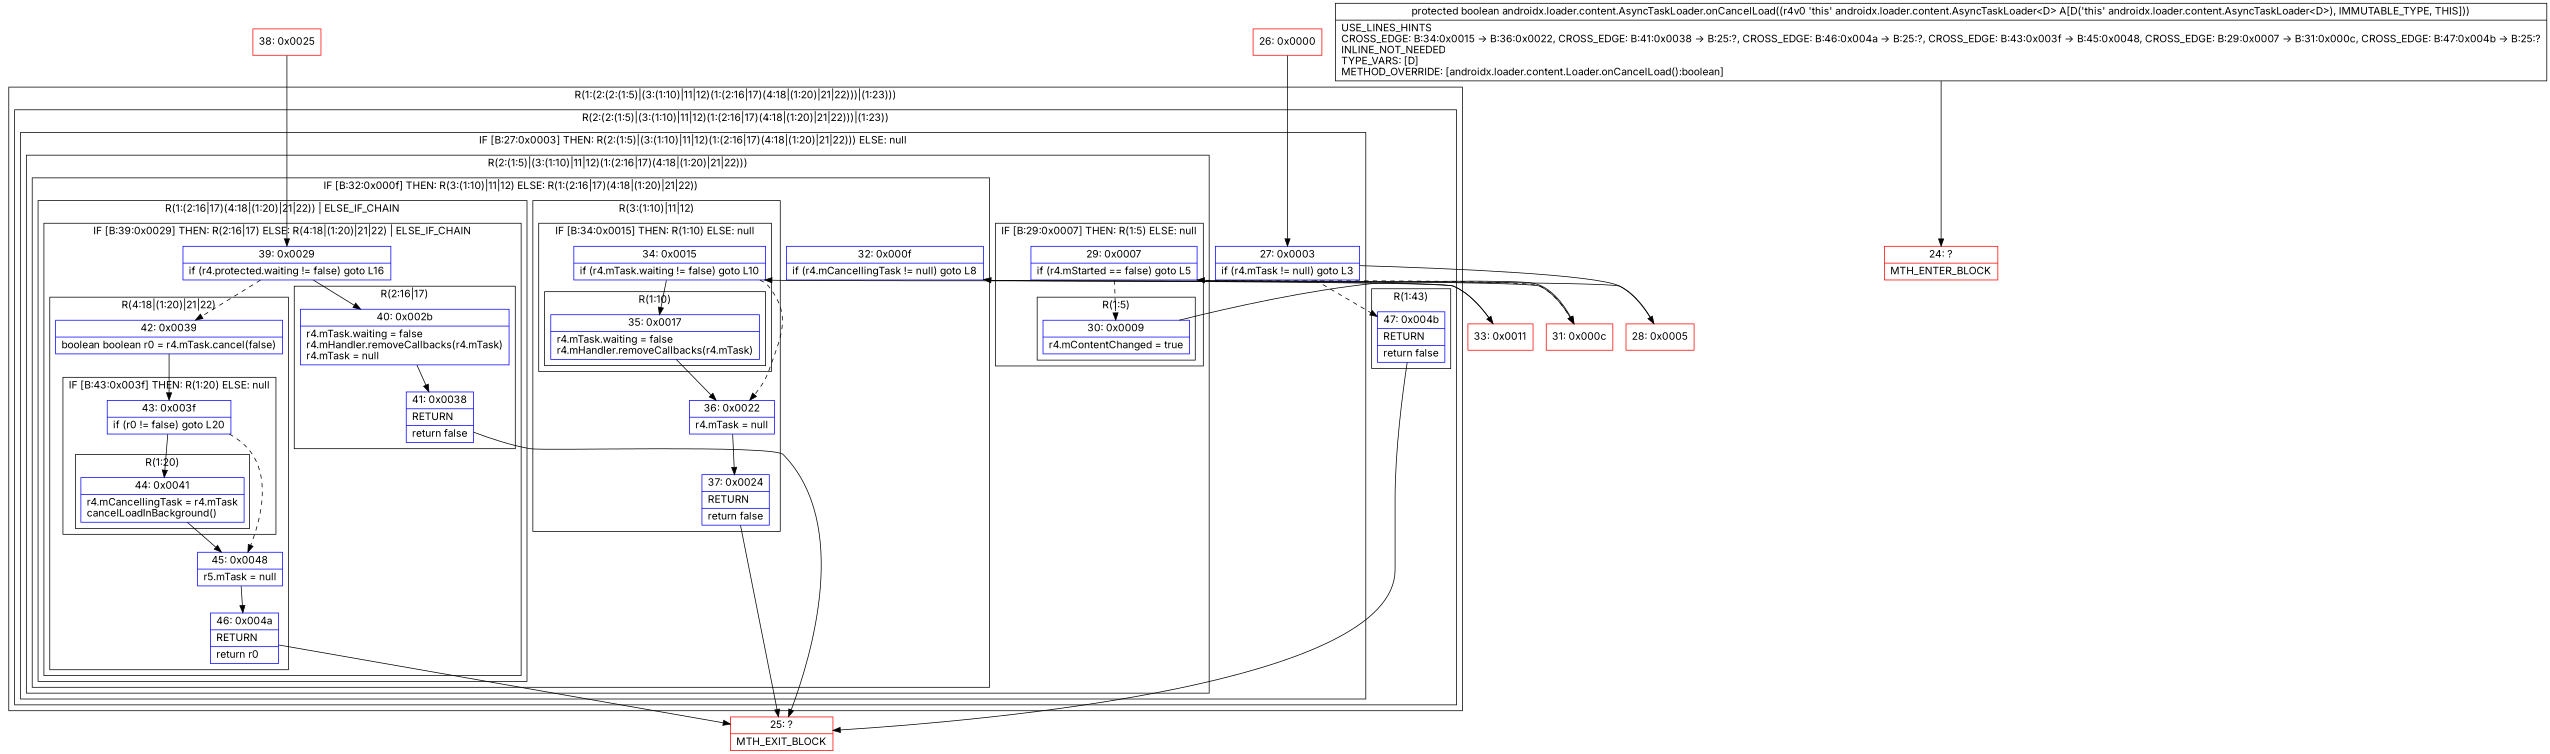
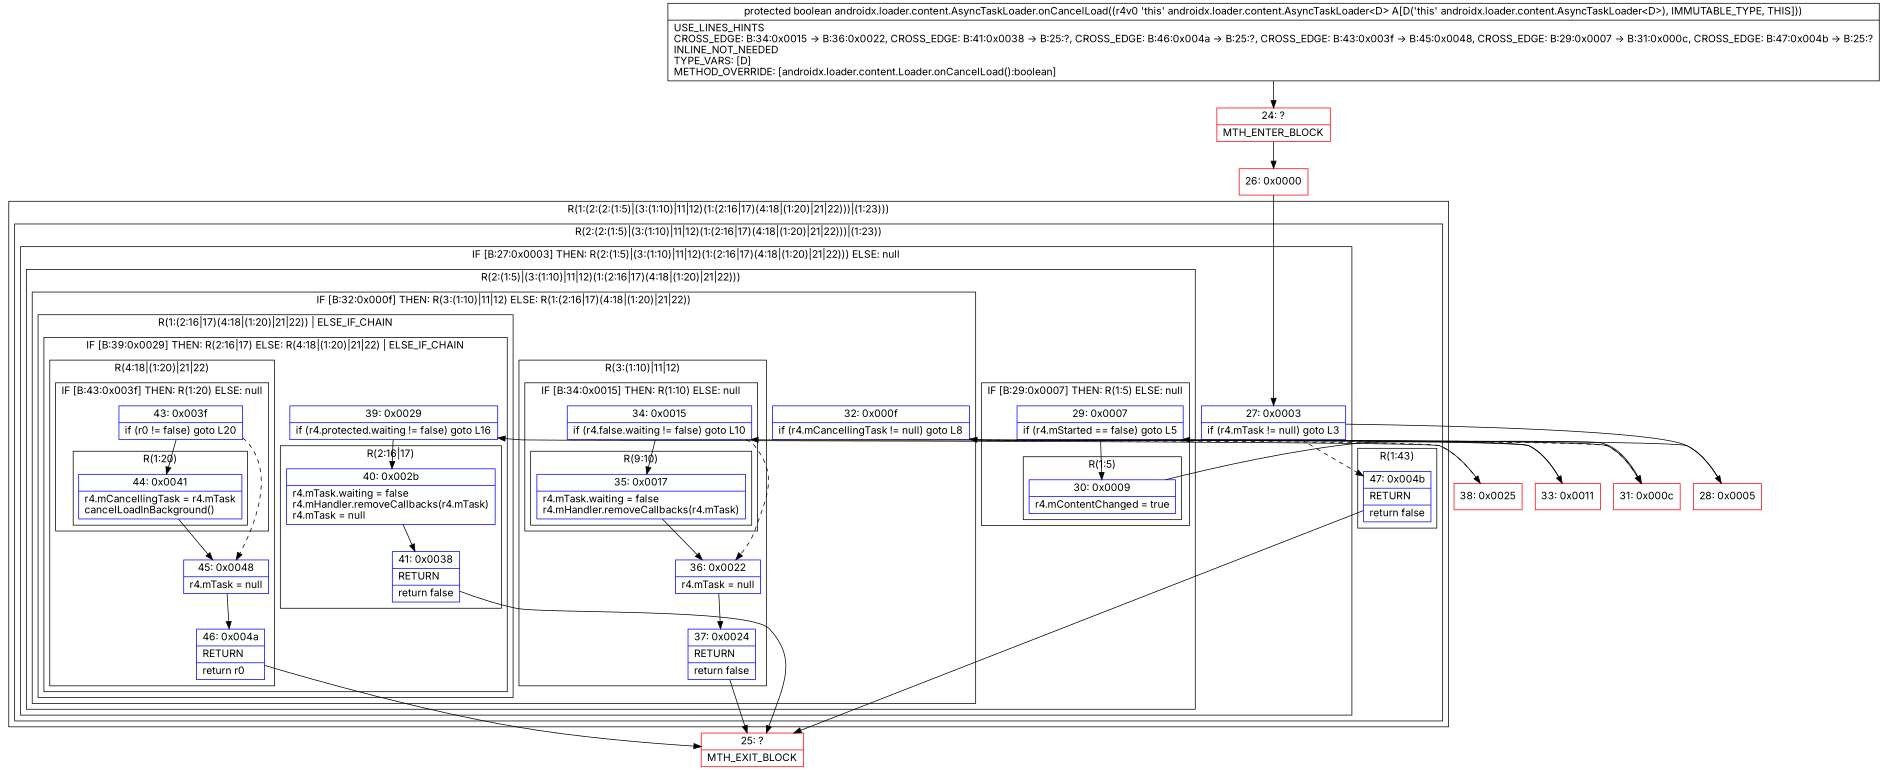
none -> (1274, 151)
(670, 271) -> (659, 431)
(1115, 293) -> (1101, 452)
(655, 300) -> (641, 460)
(169, 337) -> none
none -> (1229, 441)
(240, 577) -> (226, 585)
